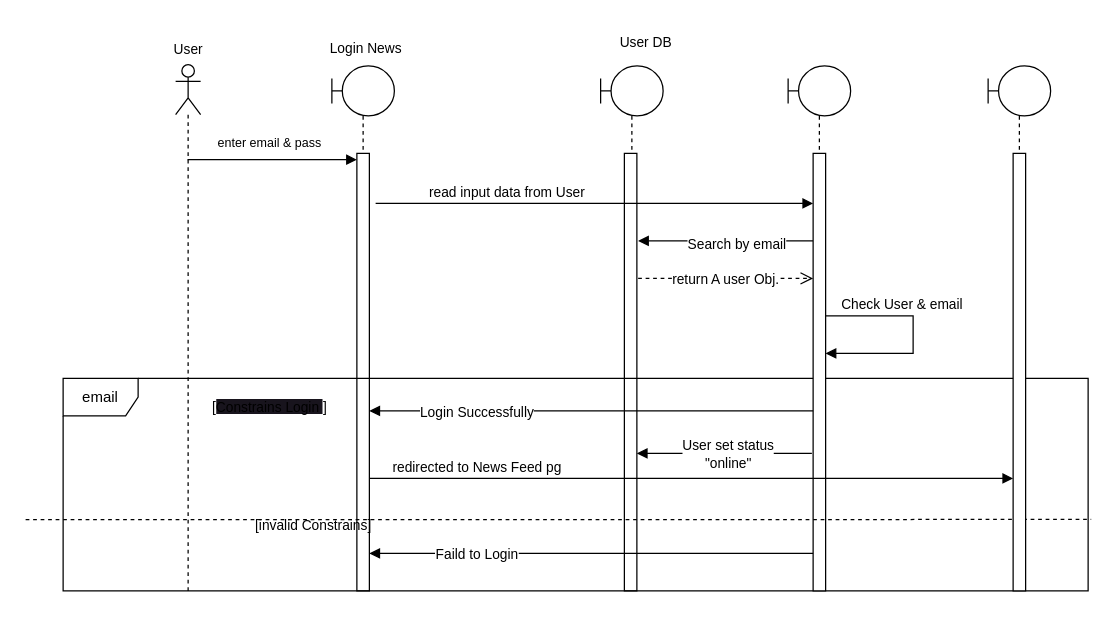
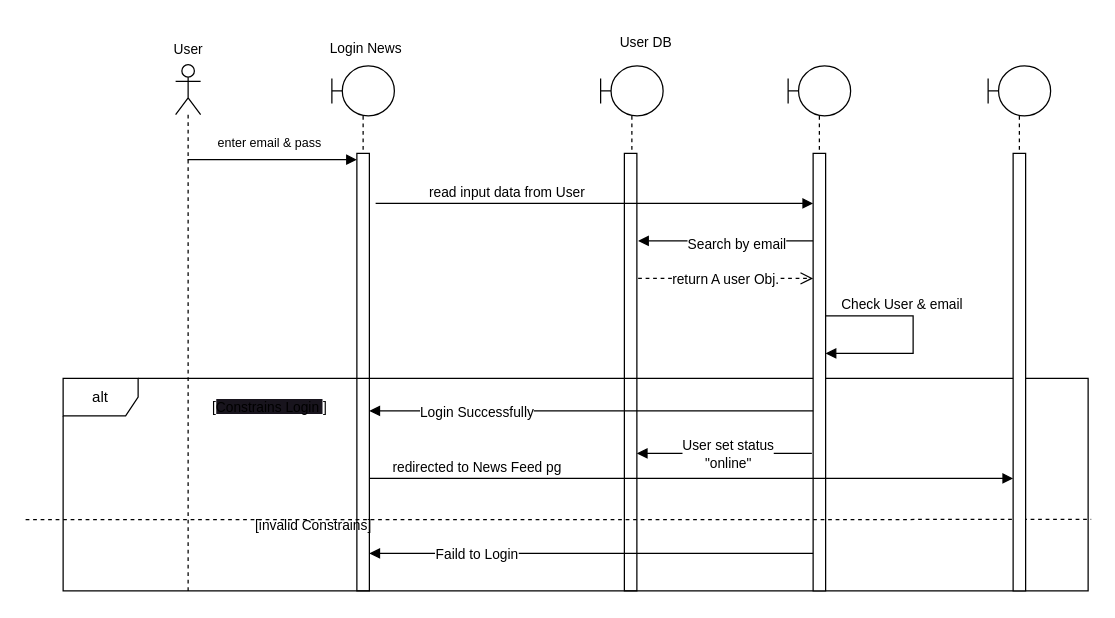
(101, 397) -> (101, 397)
